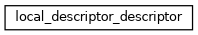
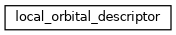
(99, 18) -> (88, 18)
